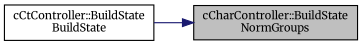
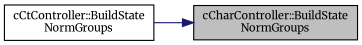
(79, 23) -> (79, 23)
